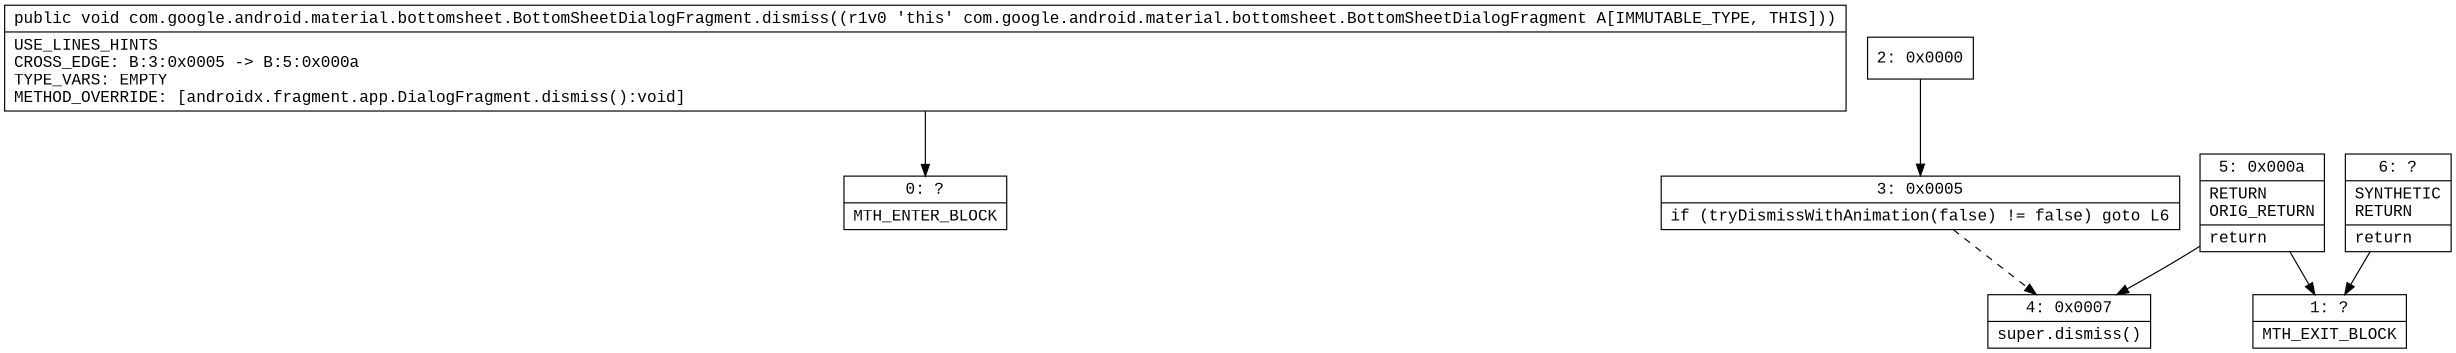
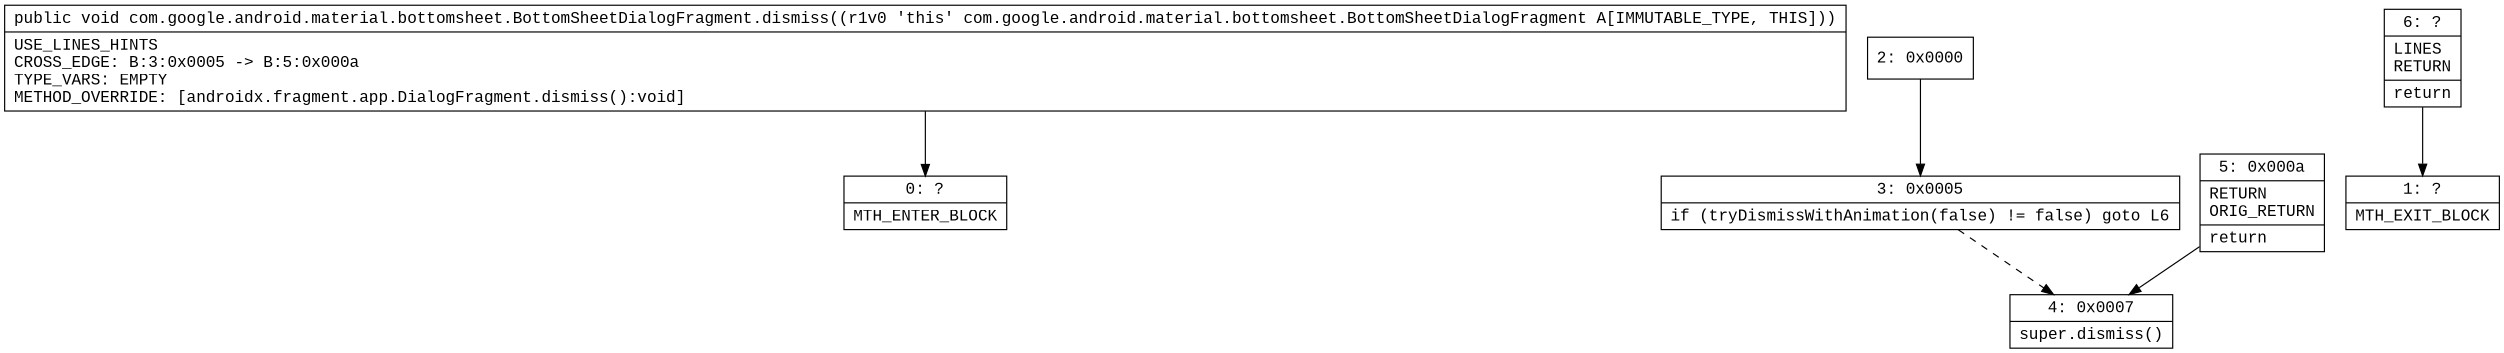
(2398, 194) -> (2418, 49)
(2299, 268) -> none
